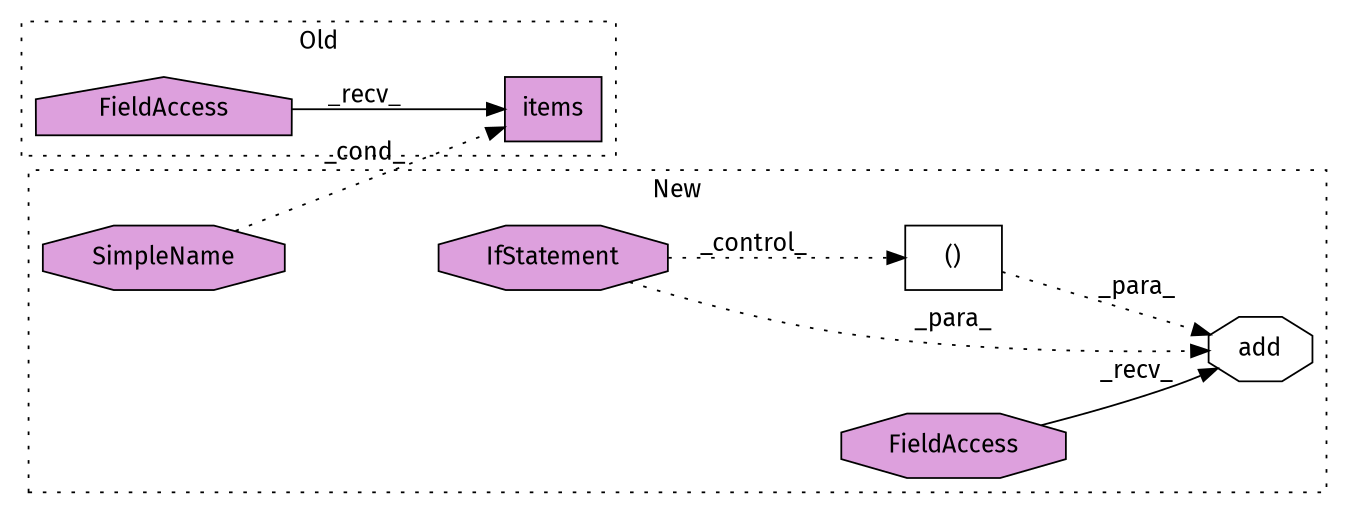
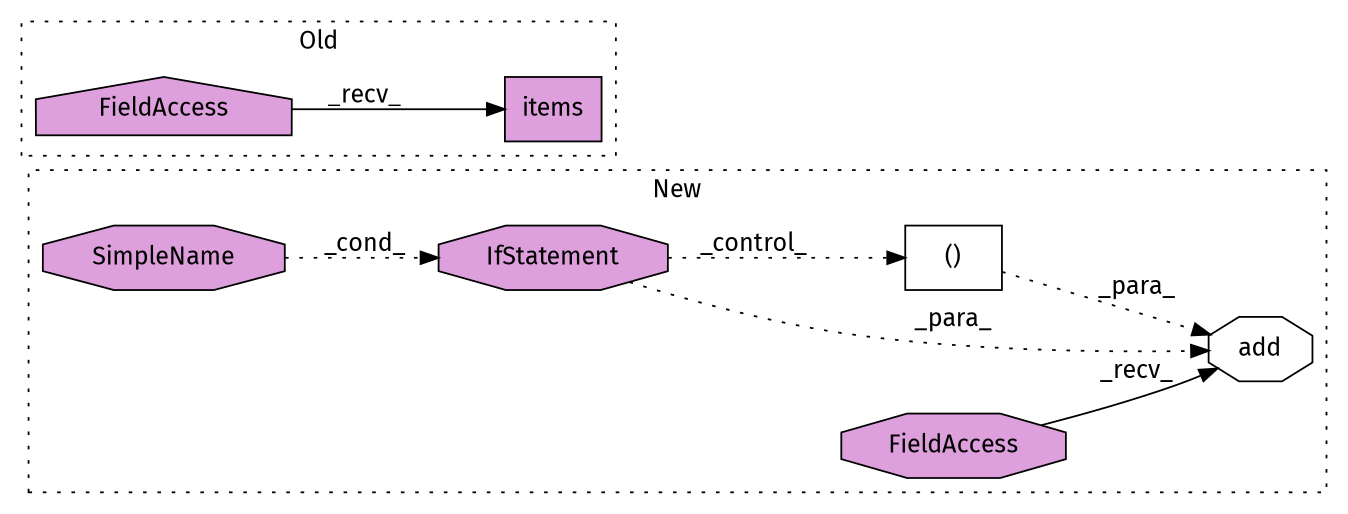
(362, 182) -> (353, 258)
